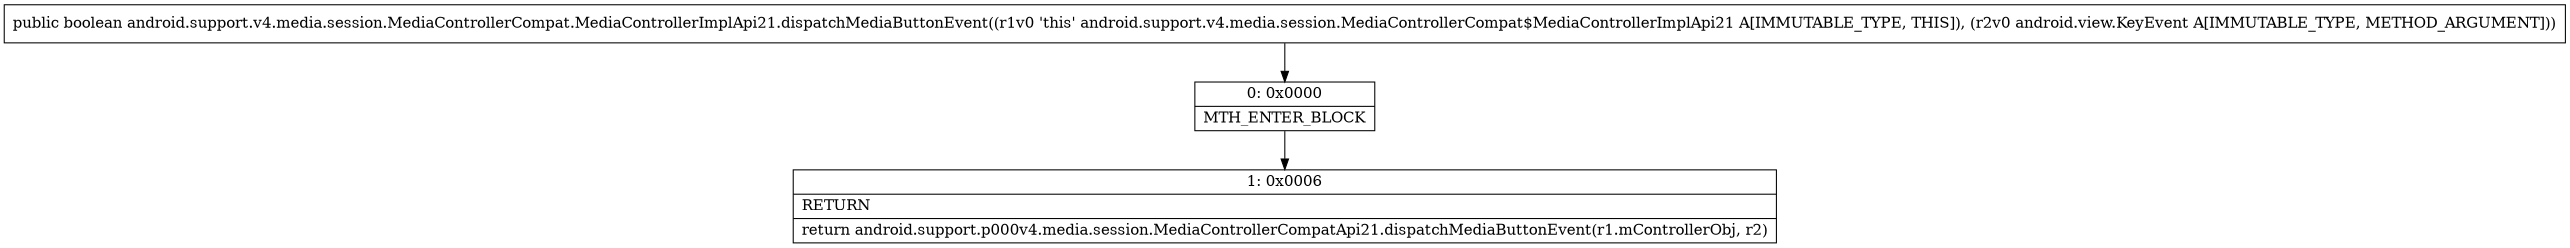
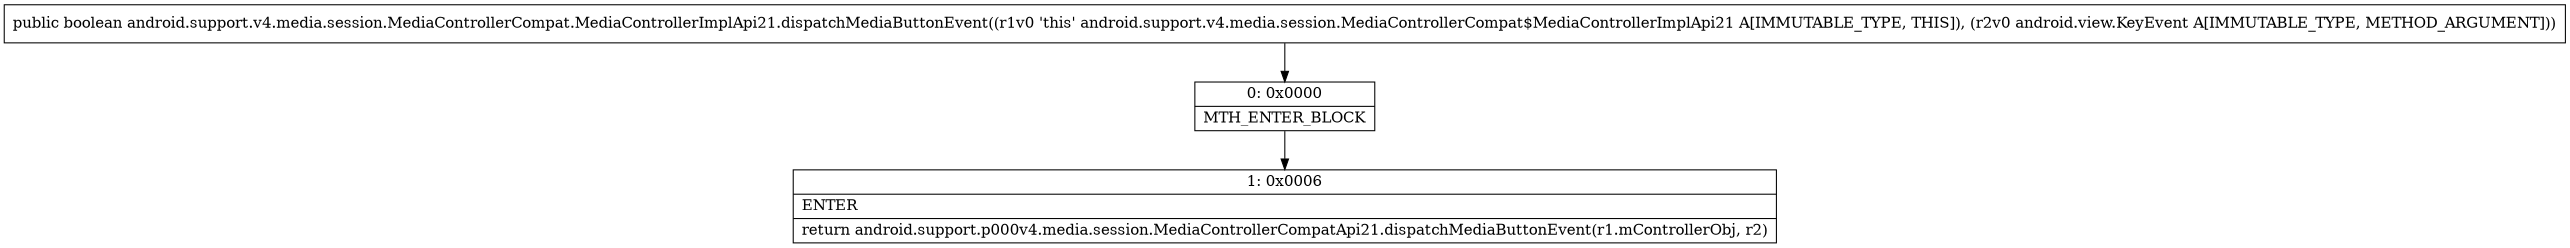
(836, 206) -> (830, 206)
